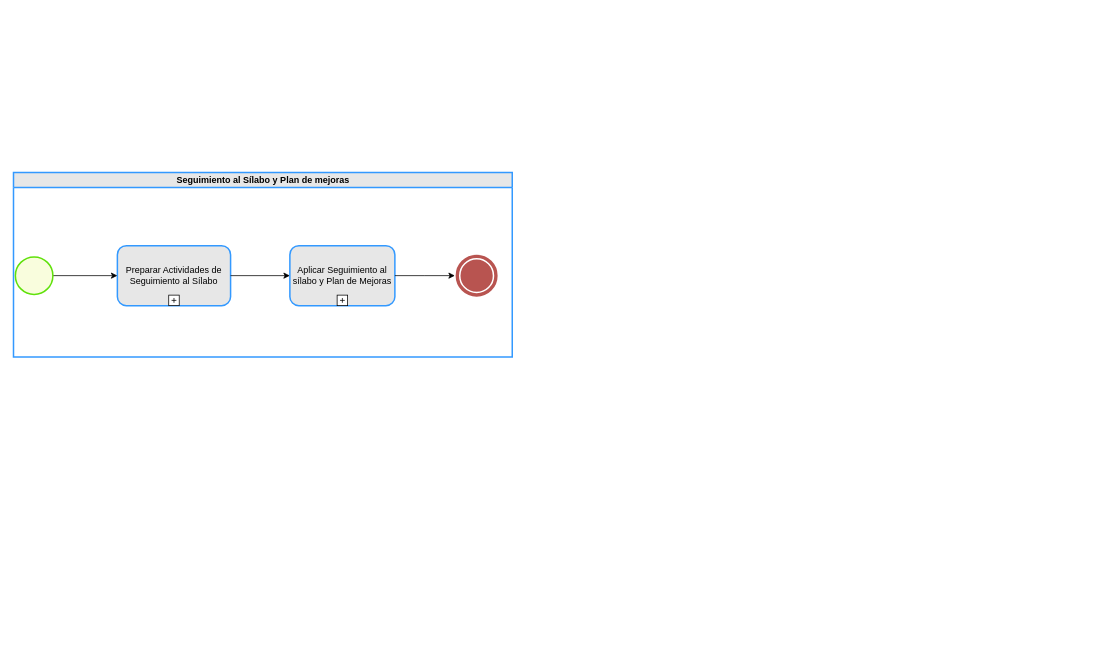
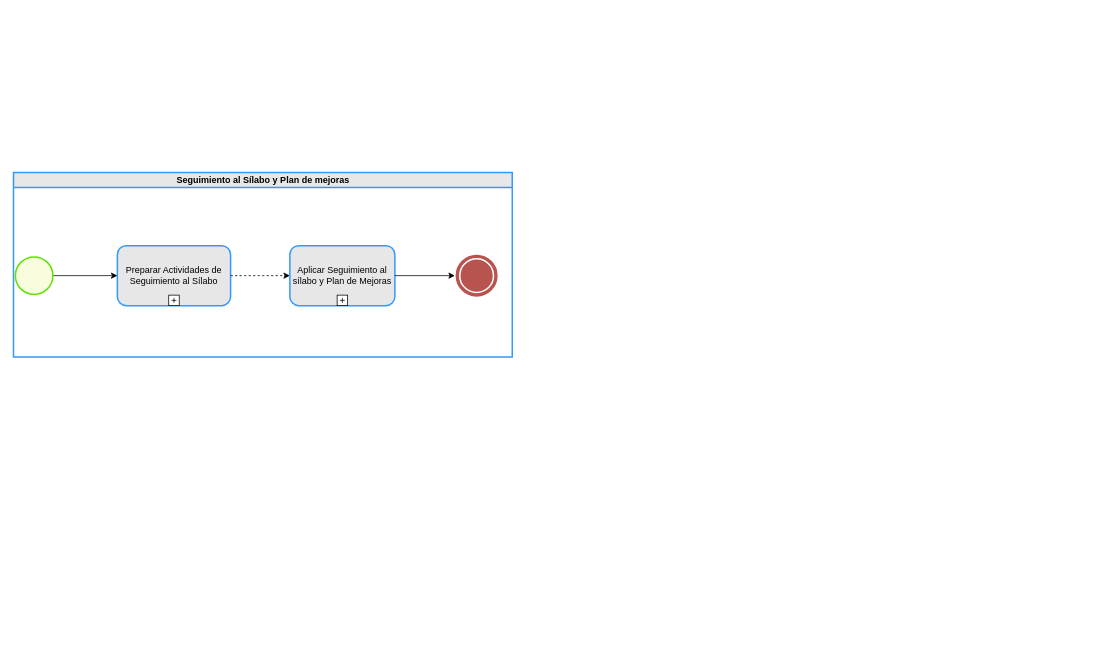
(258, 276) -> (258, 276)
